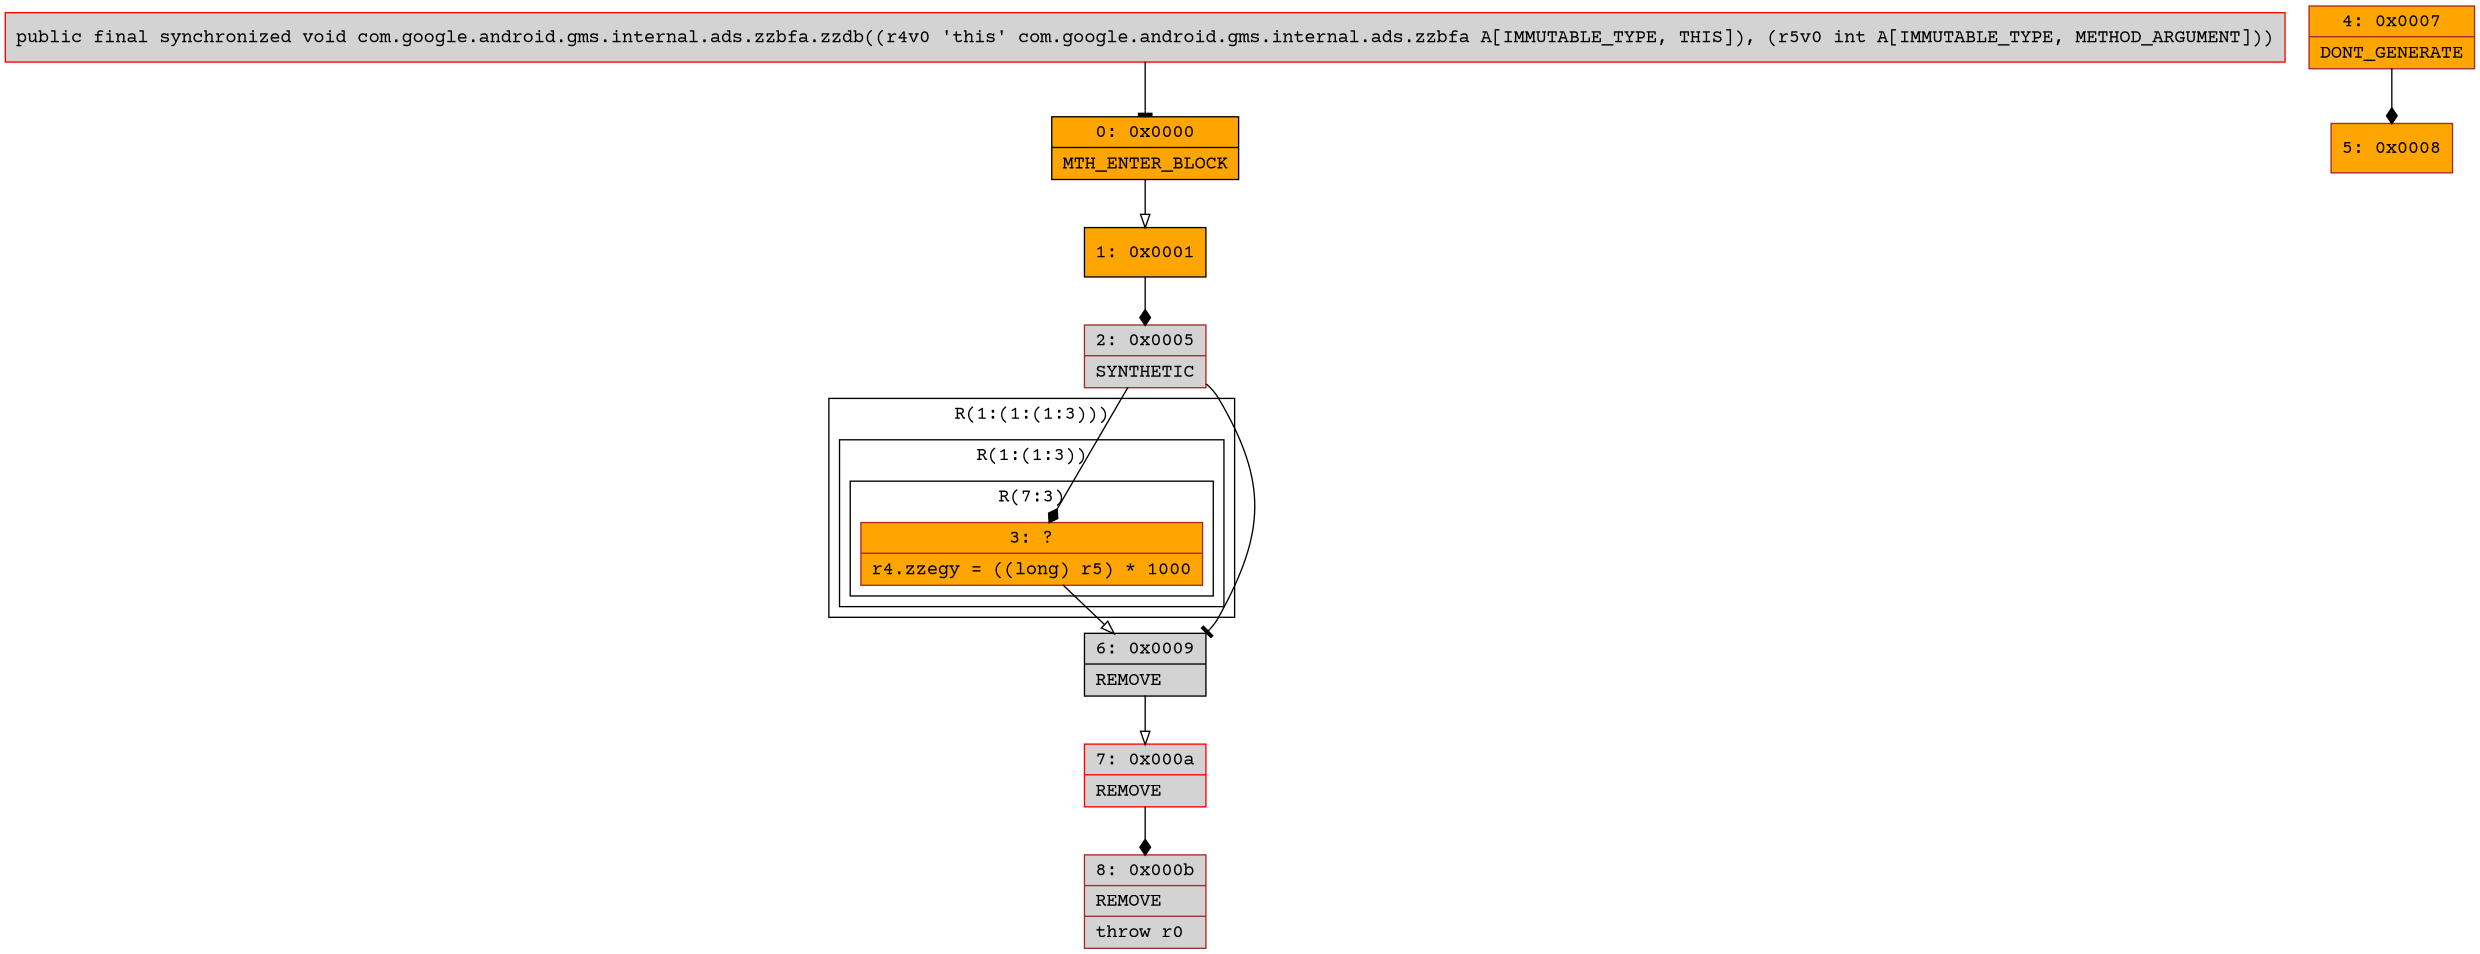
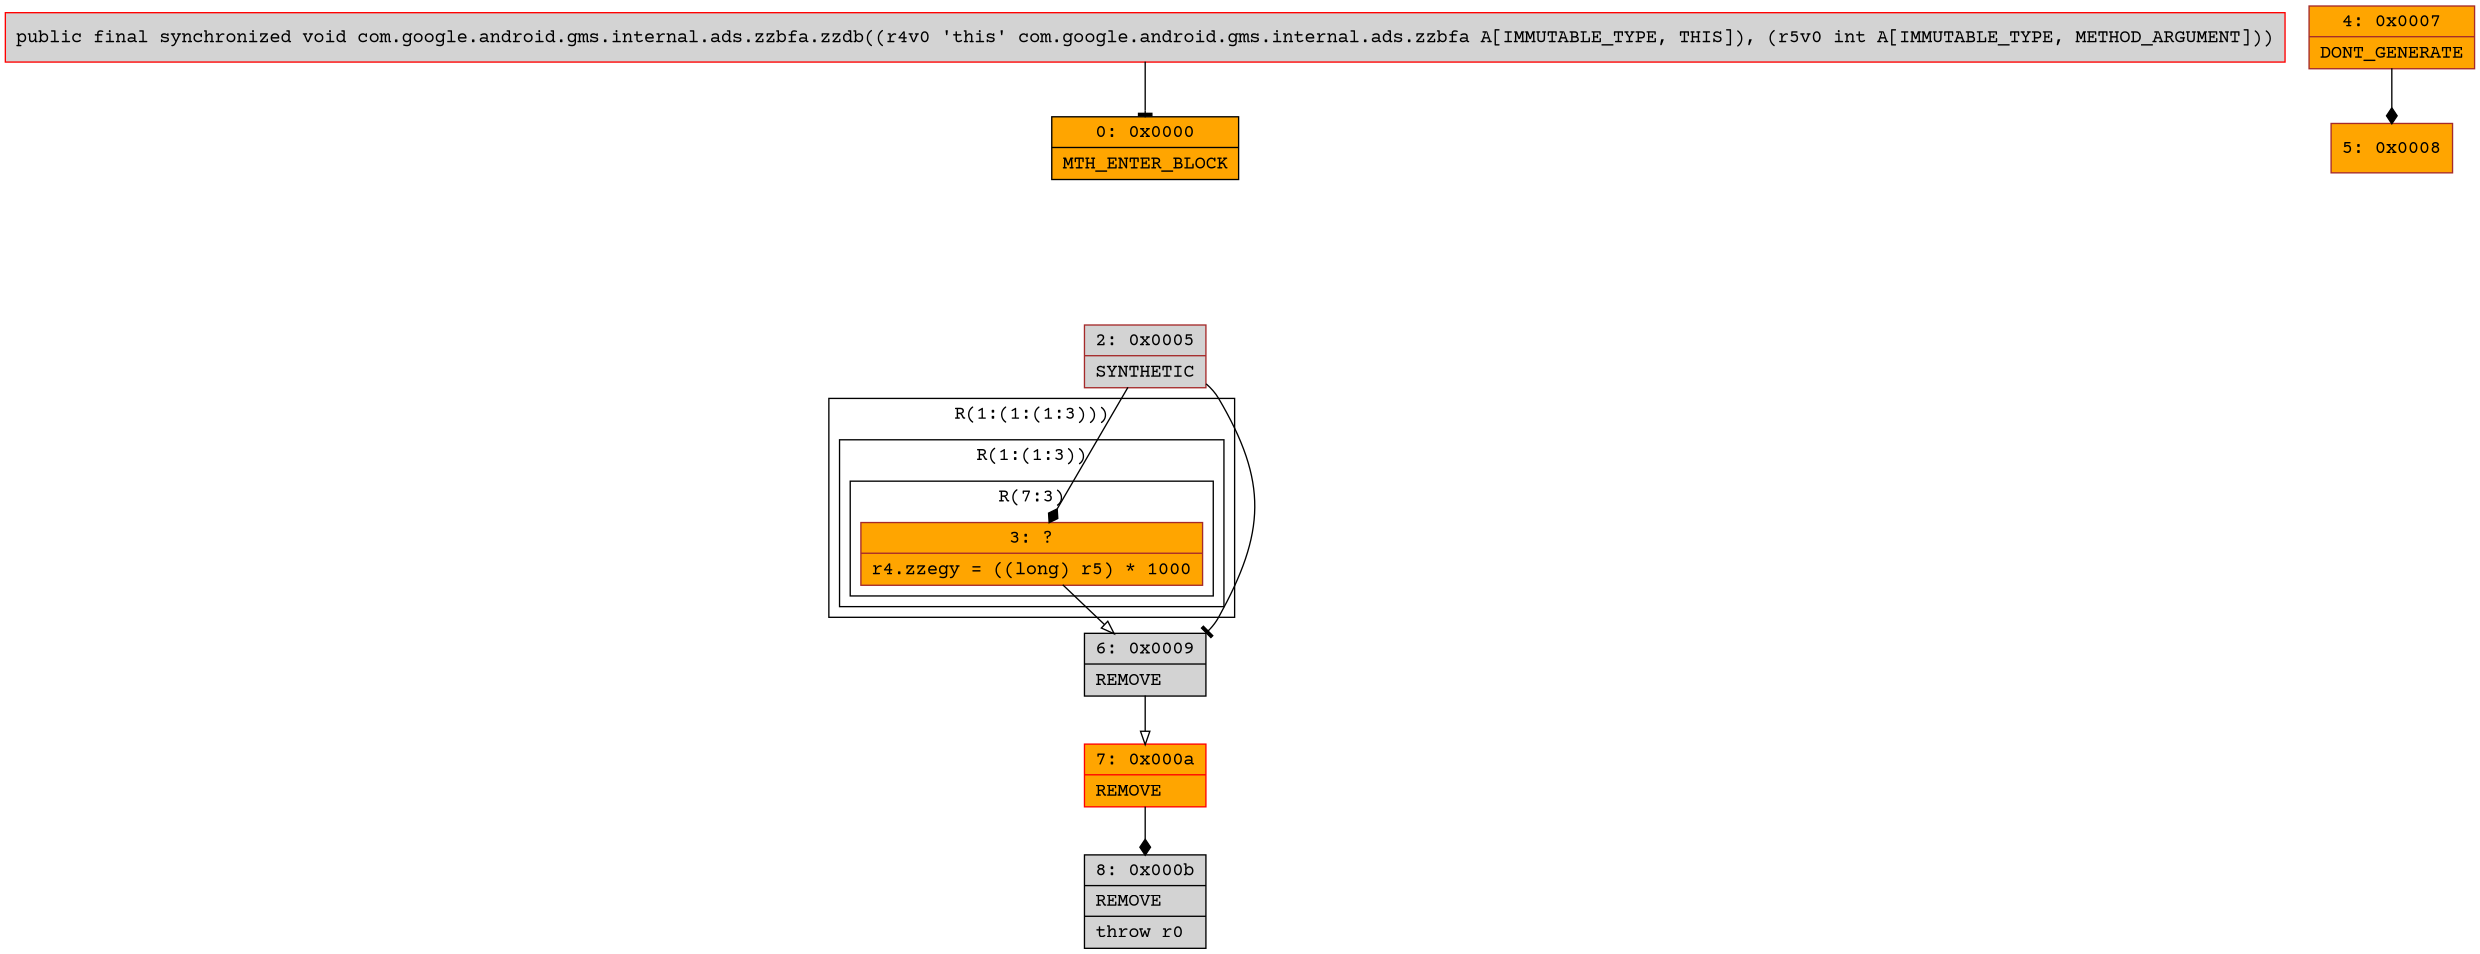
(1145, 252) -> none
(1145, 775) -> (1145, 775)
(1145, 902) -> (1145, 902)
